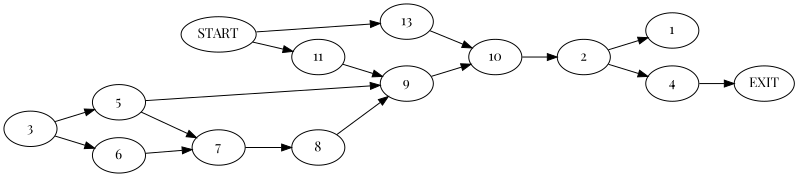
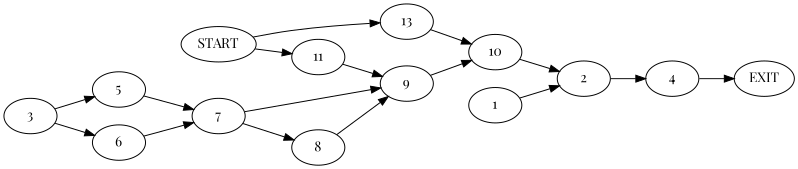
(623, 45) -> (535, 93)
(258, 93) -> (308, 101)
